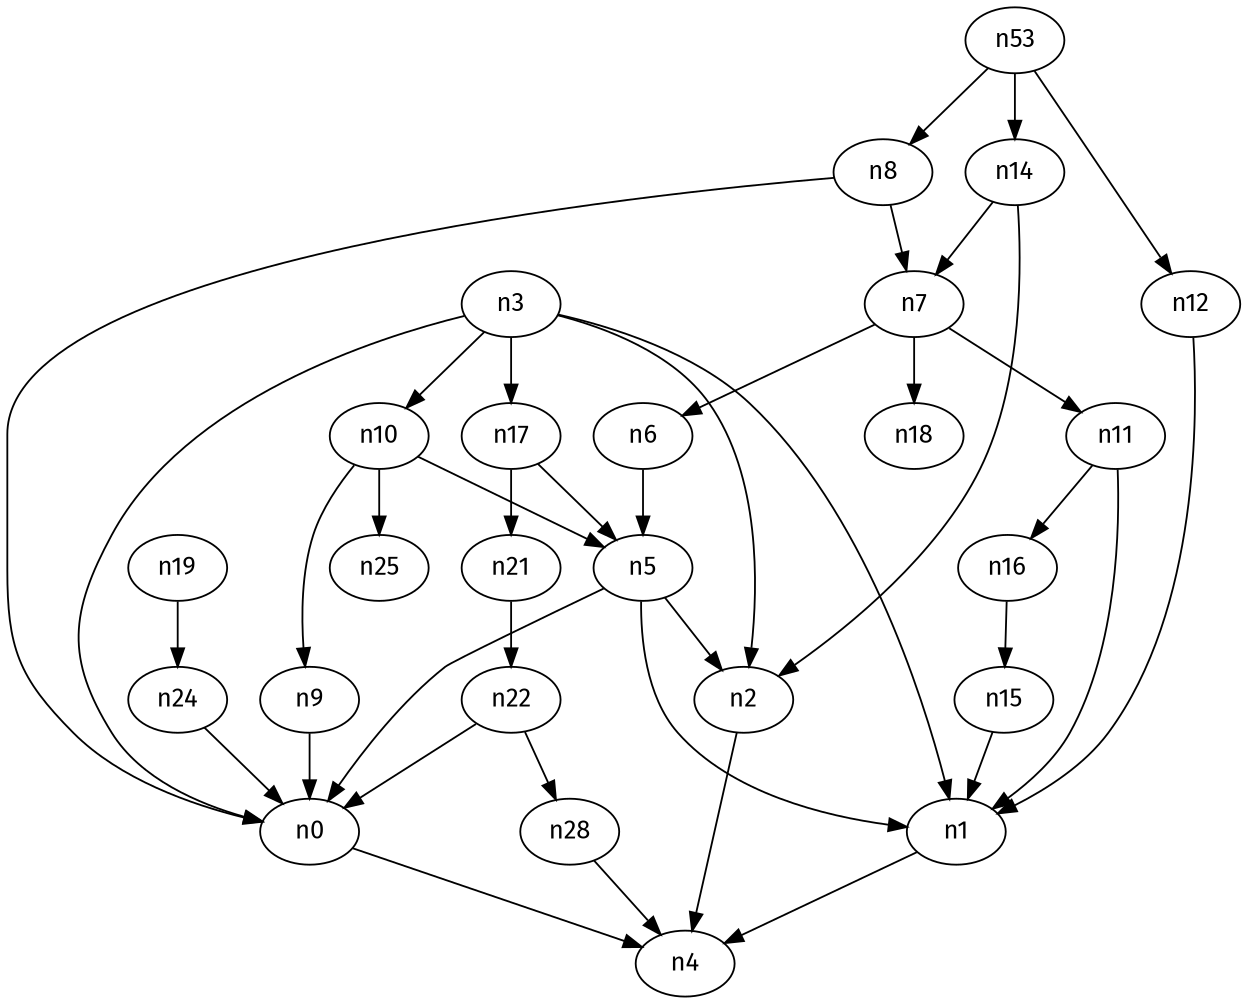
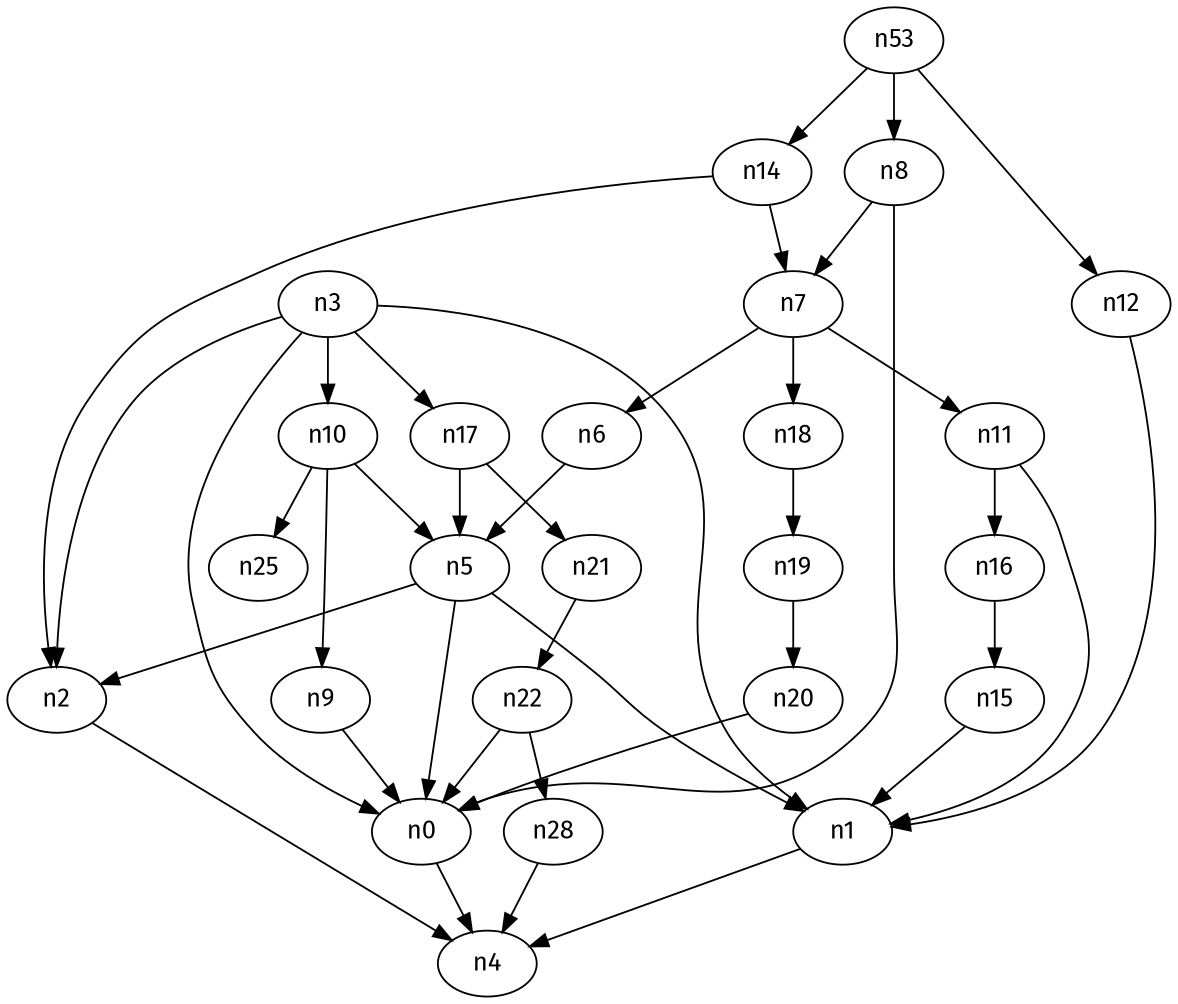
none -> (793, 493)
(178, 700) -> (793, 700)
